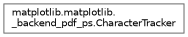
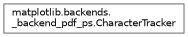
(94, 18) -> (94, 18)
